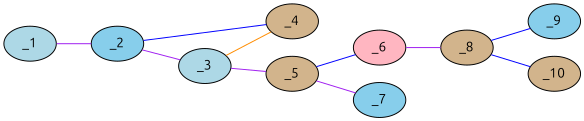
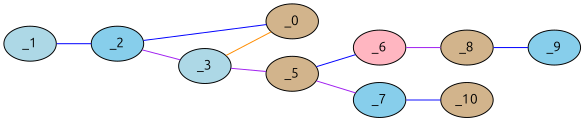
(292, 21) -> (292, 21)
(74, 44) -> (74, 44)
(511, 61) -> (423, 100)
